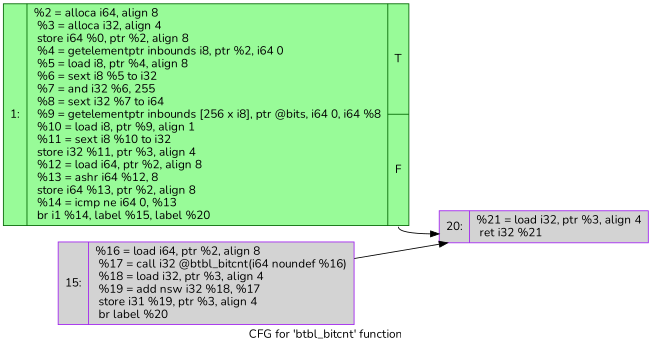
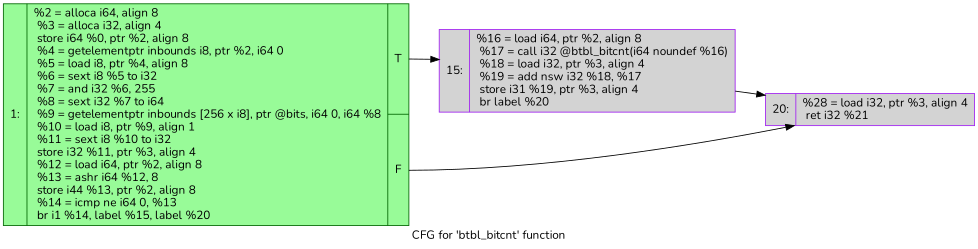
none -> (420, 59)
(115, 190) -> (115, 190)
(559, 220) -> (885, 103)
